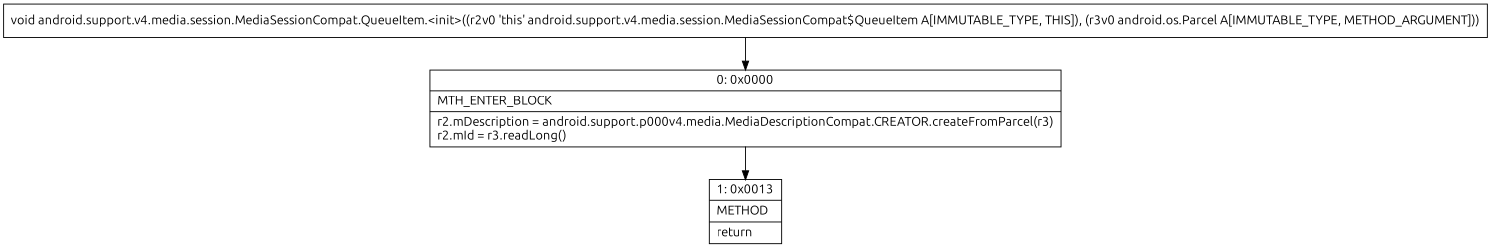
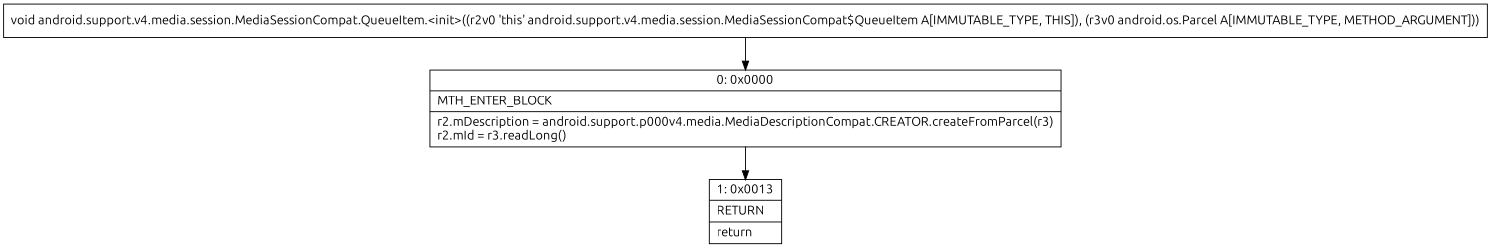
(743, 211) -> (741, 211)
